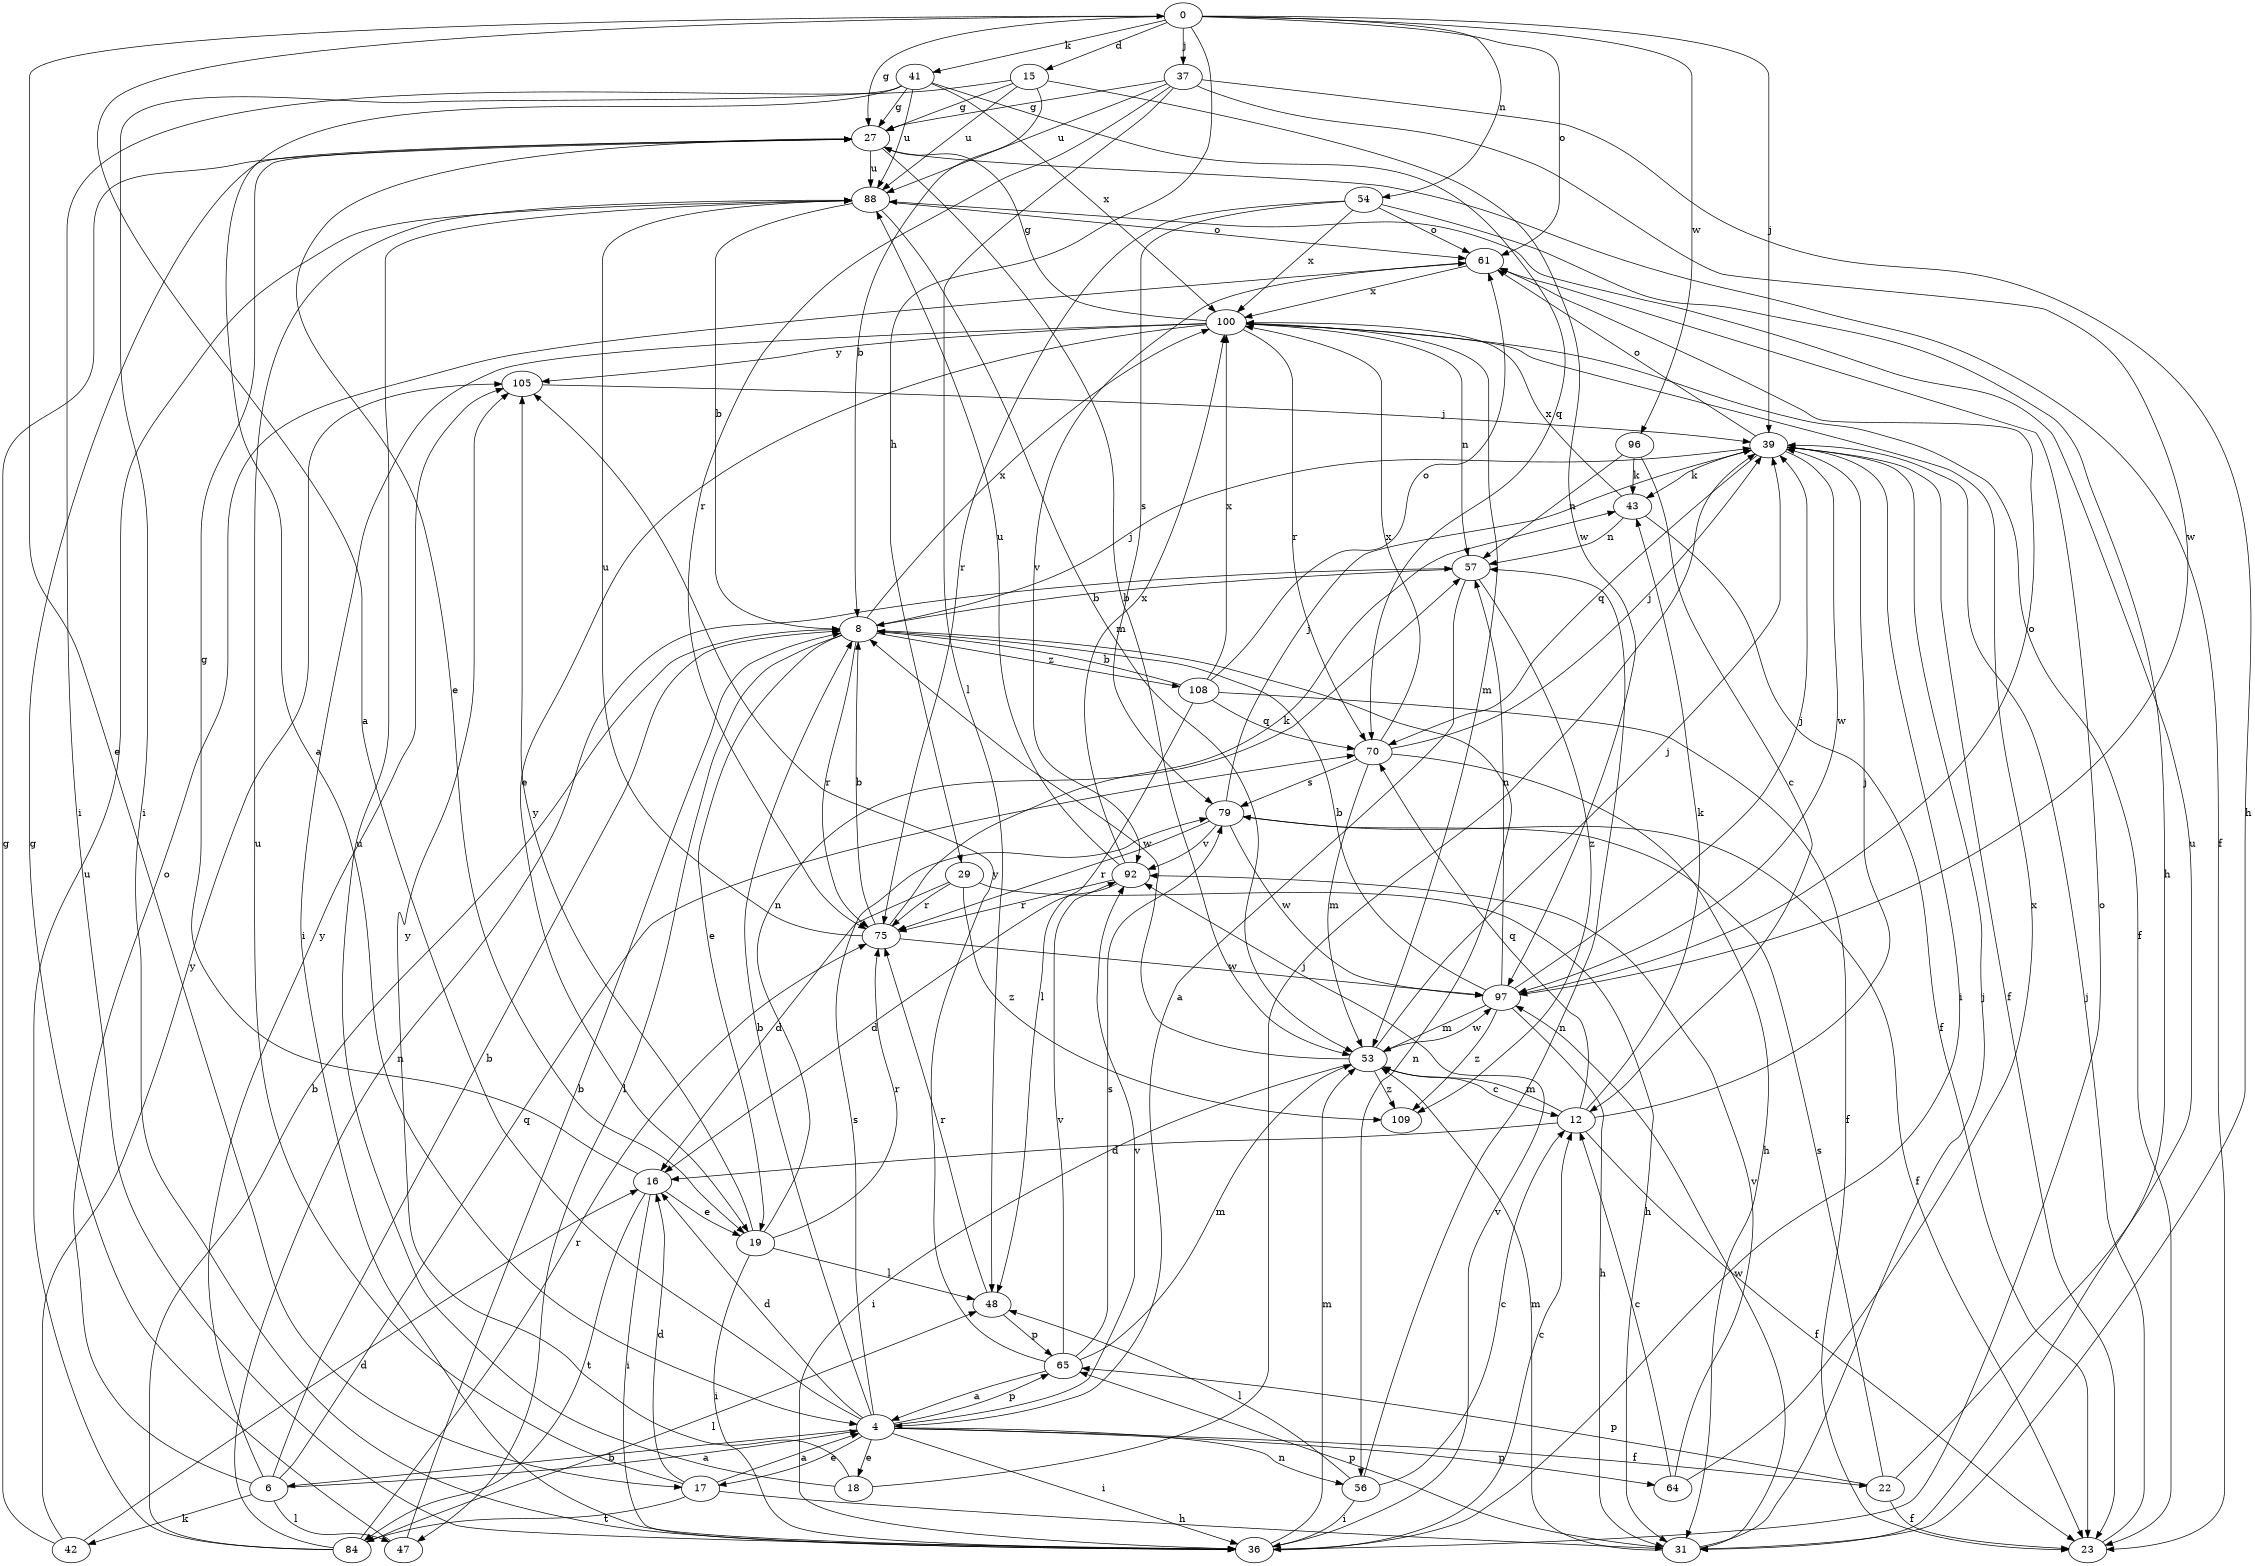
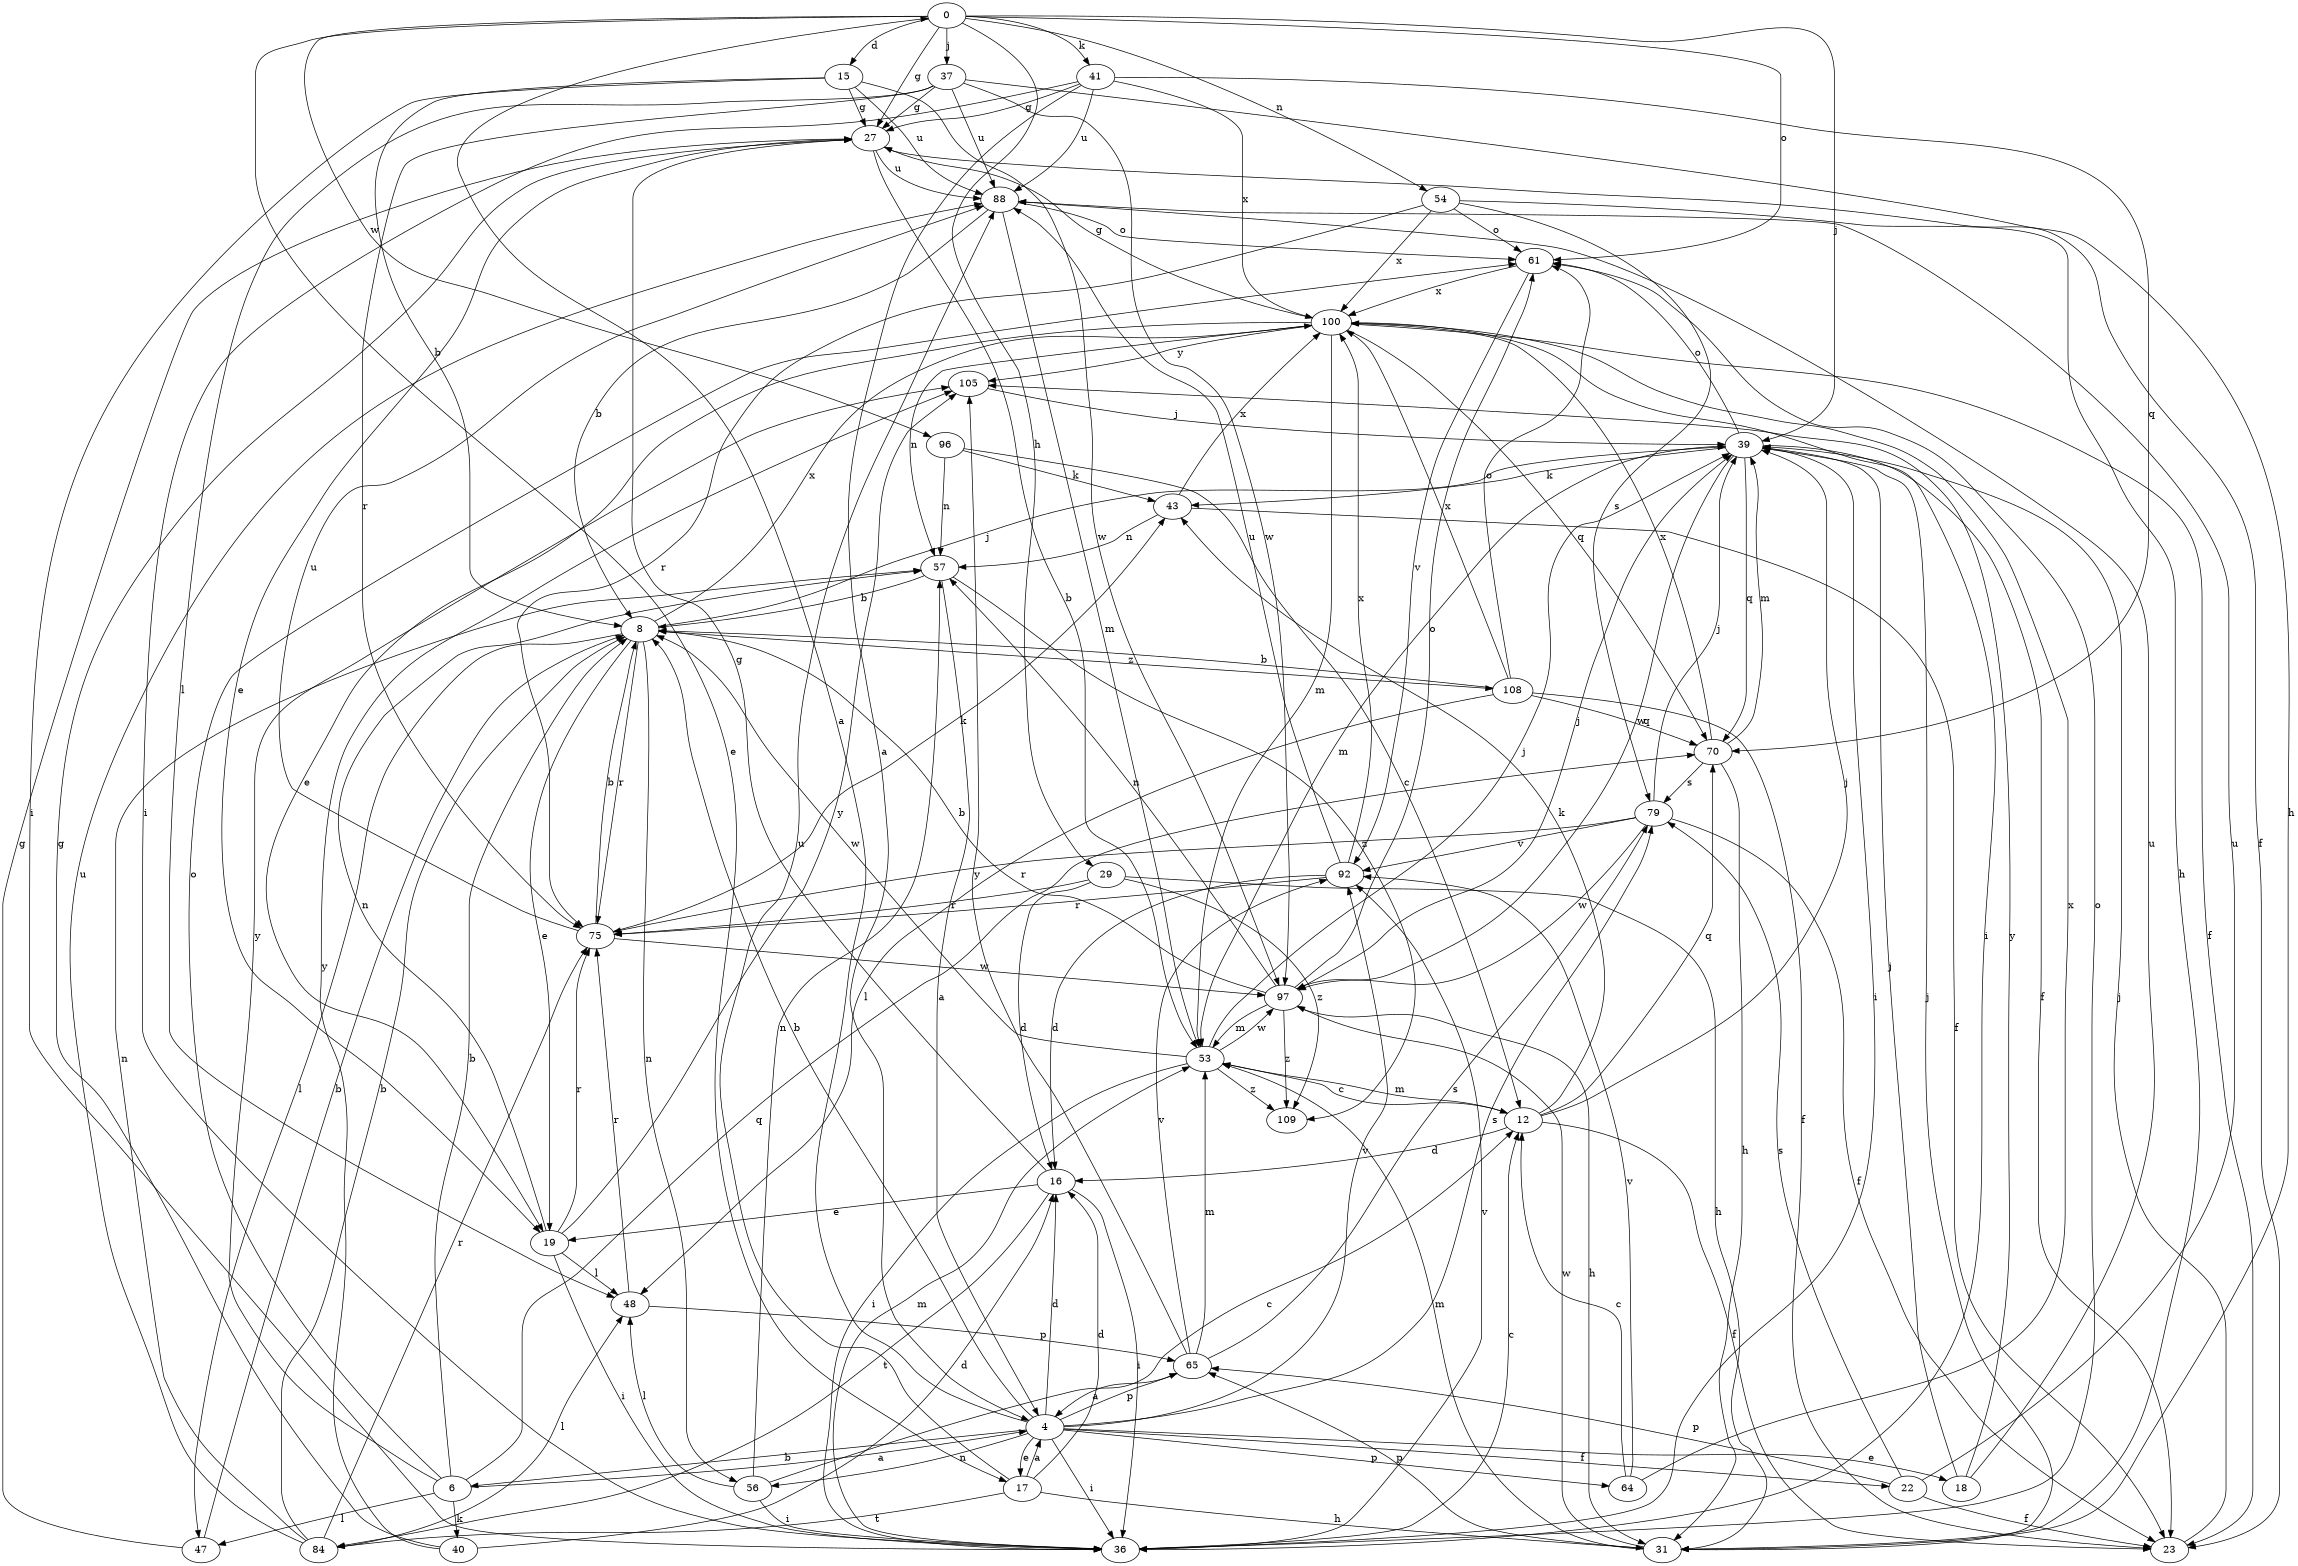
(1295, 537) -> (1581, 537)
(1650, 599) -> (1765, 599)
(1329, 902) -> (1390, 669)
(71, 1550) -> (459, 1550)
